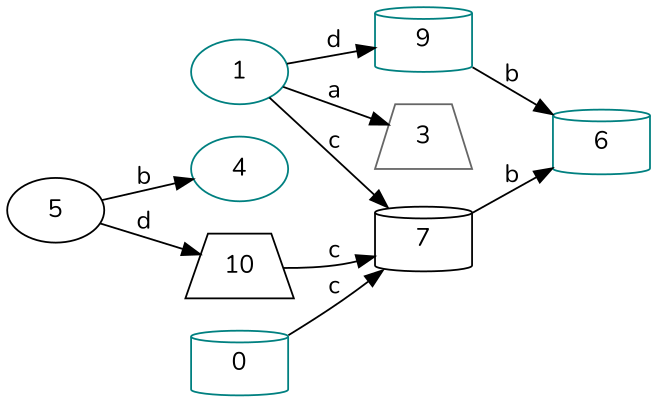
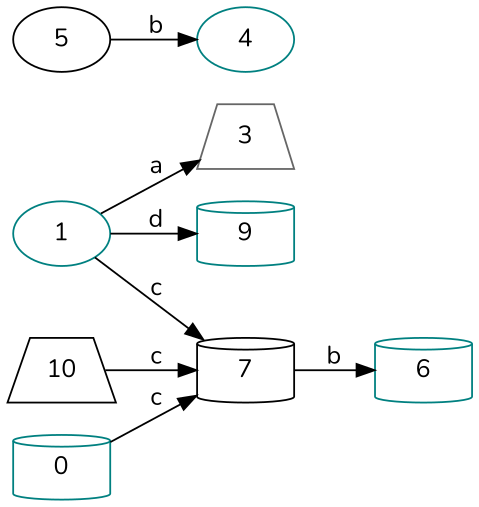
(505, 86) -> none
(142, 236) -> none
